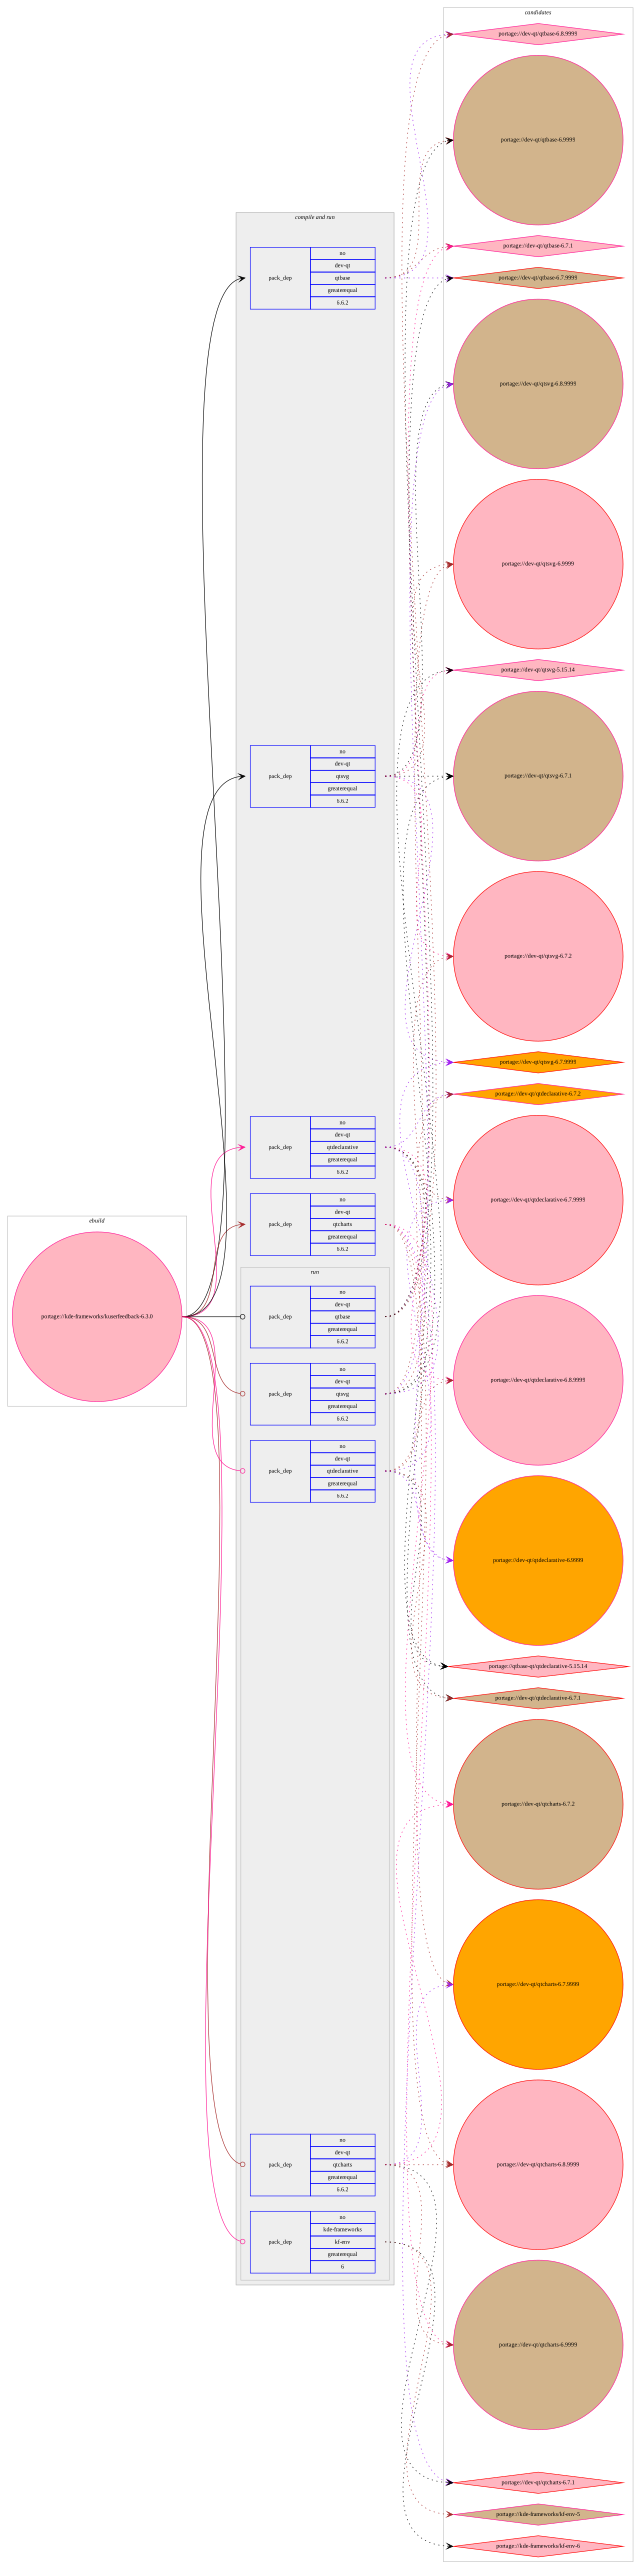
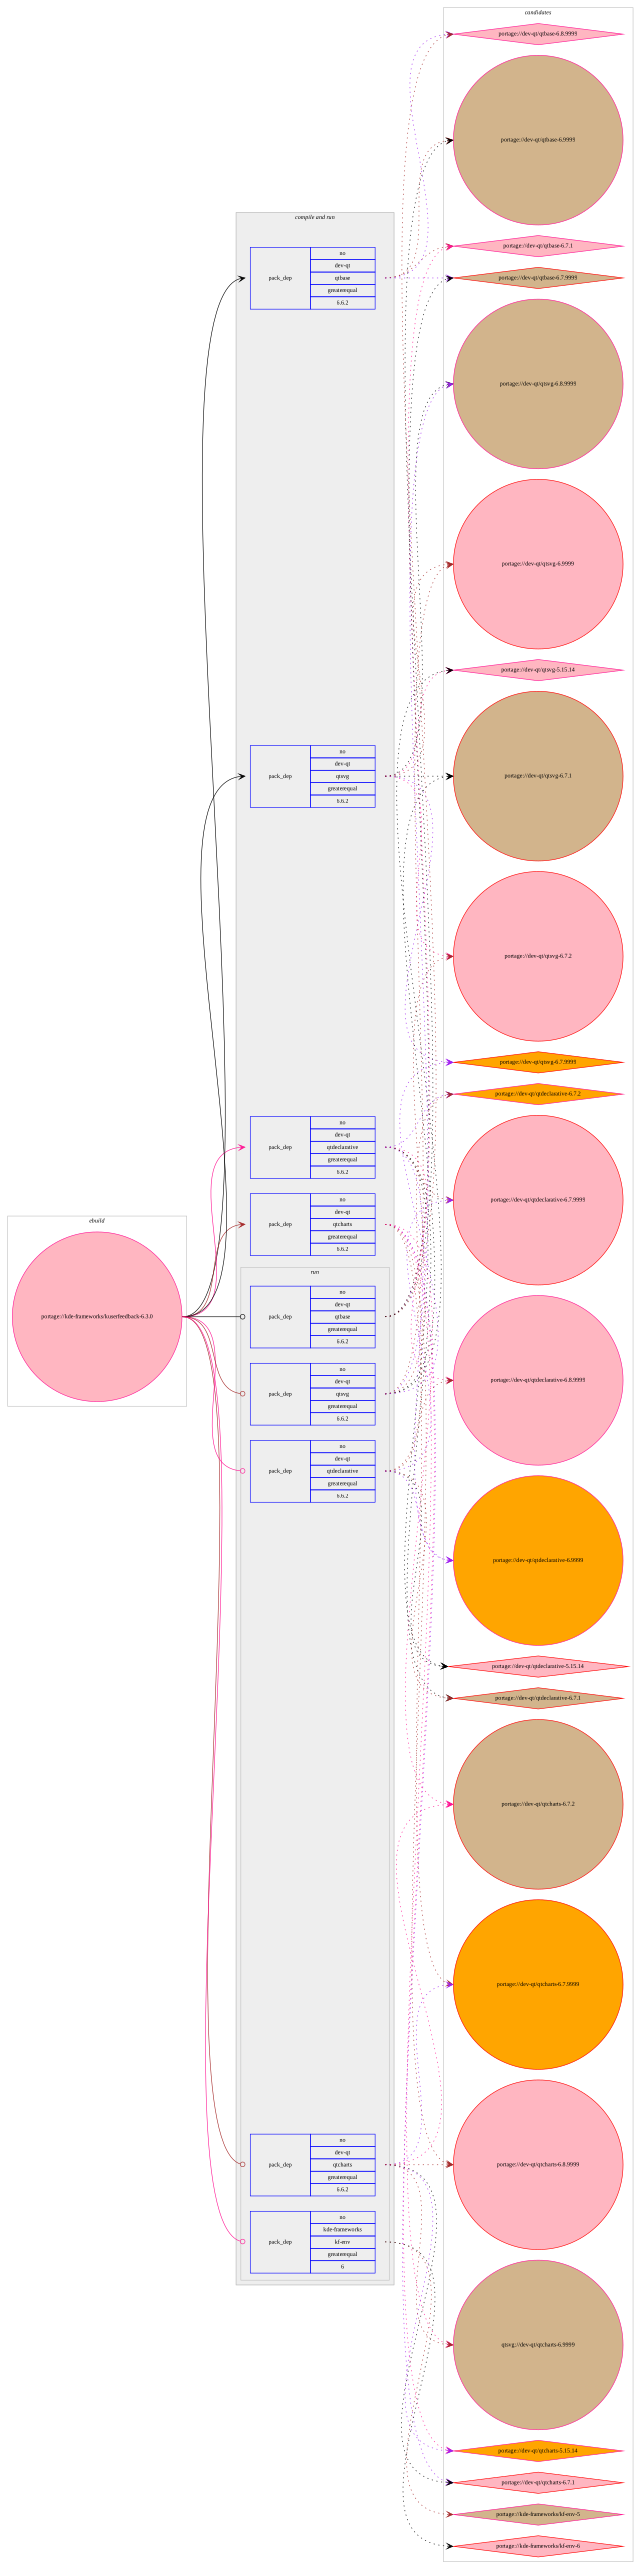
(538, 776) -> (538, 776)
(538, 1667) -> (538, 1667)
(538, 2345) -> (538, 2345)
none -> (538, 2451)
